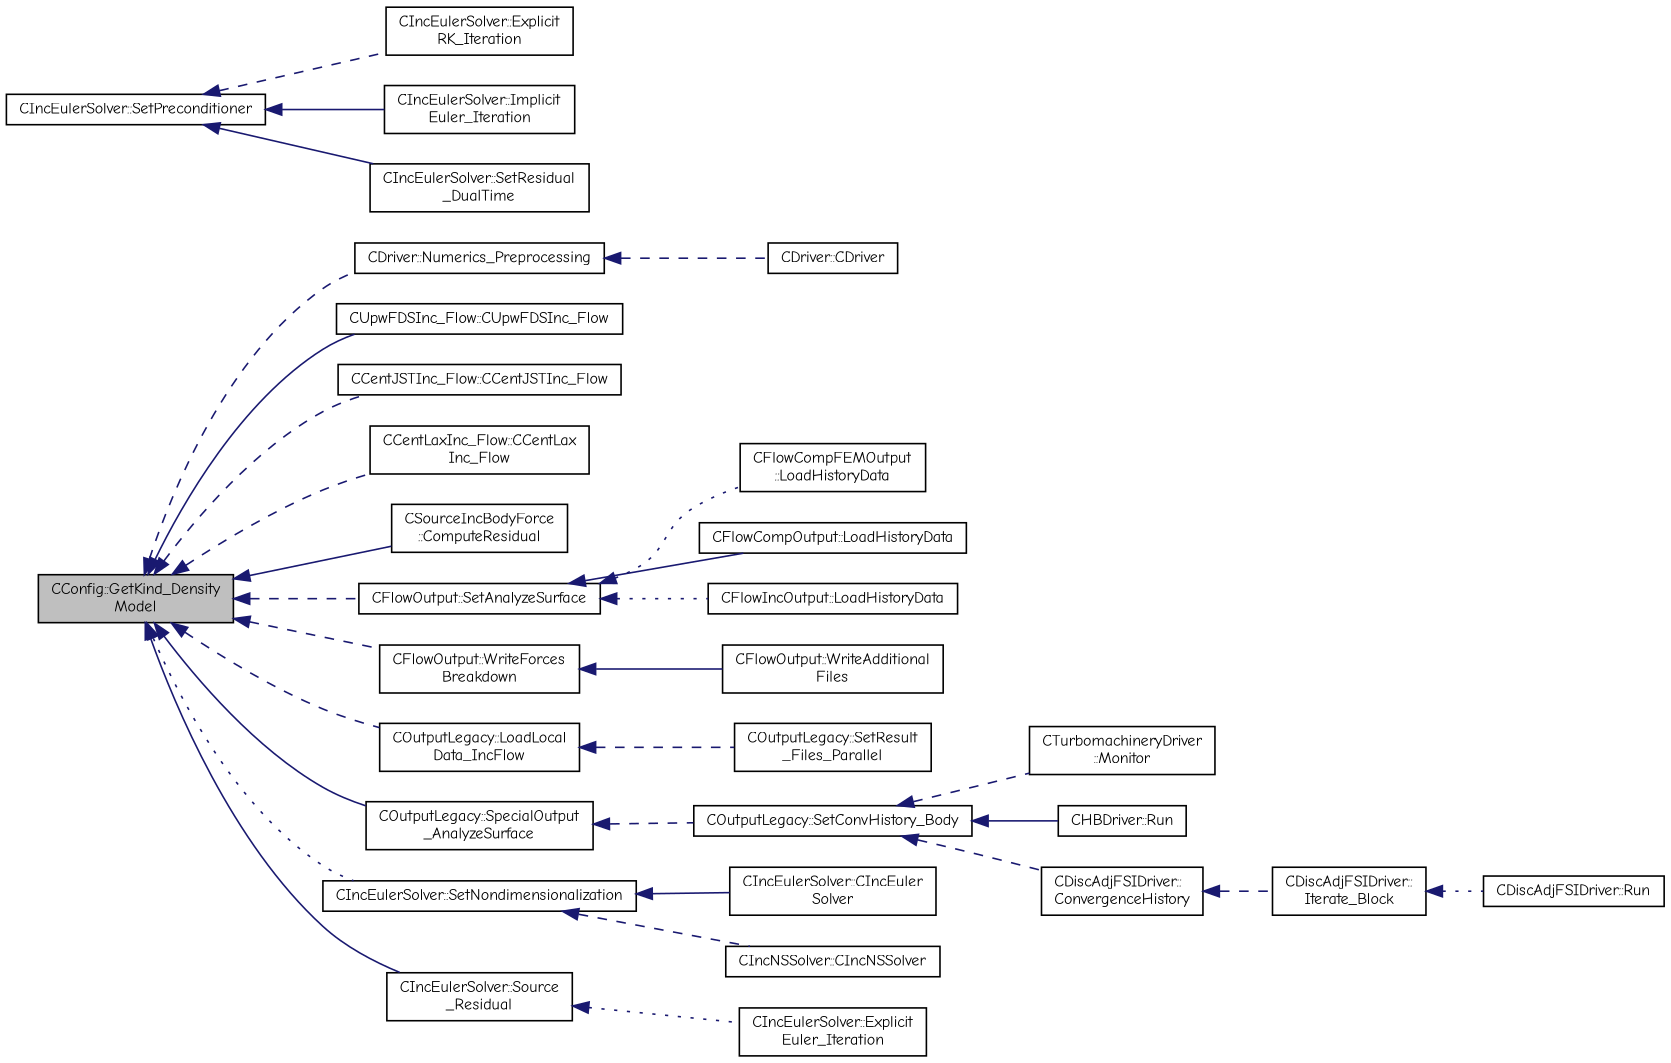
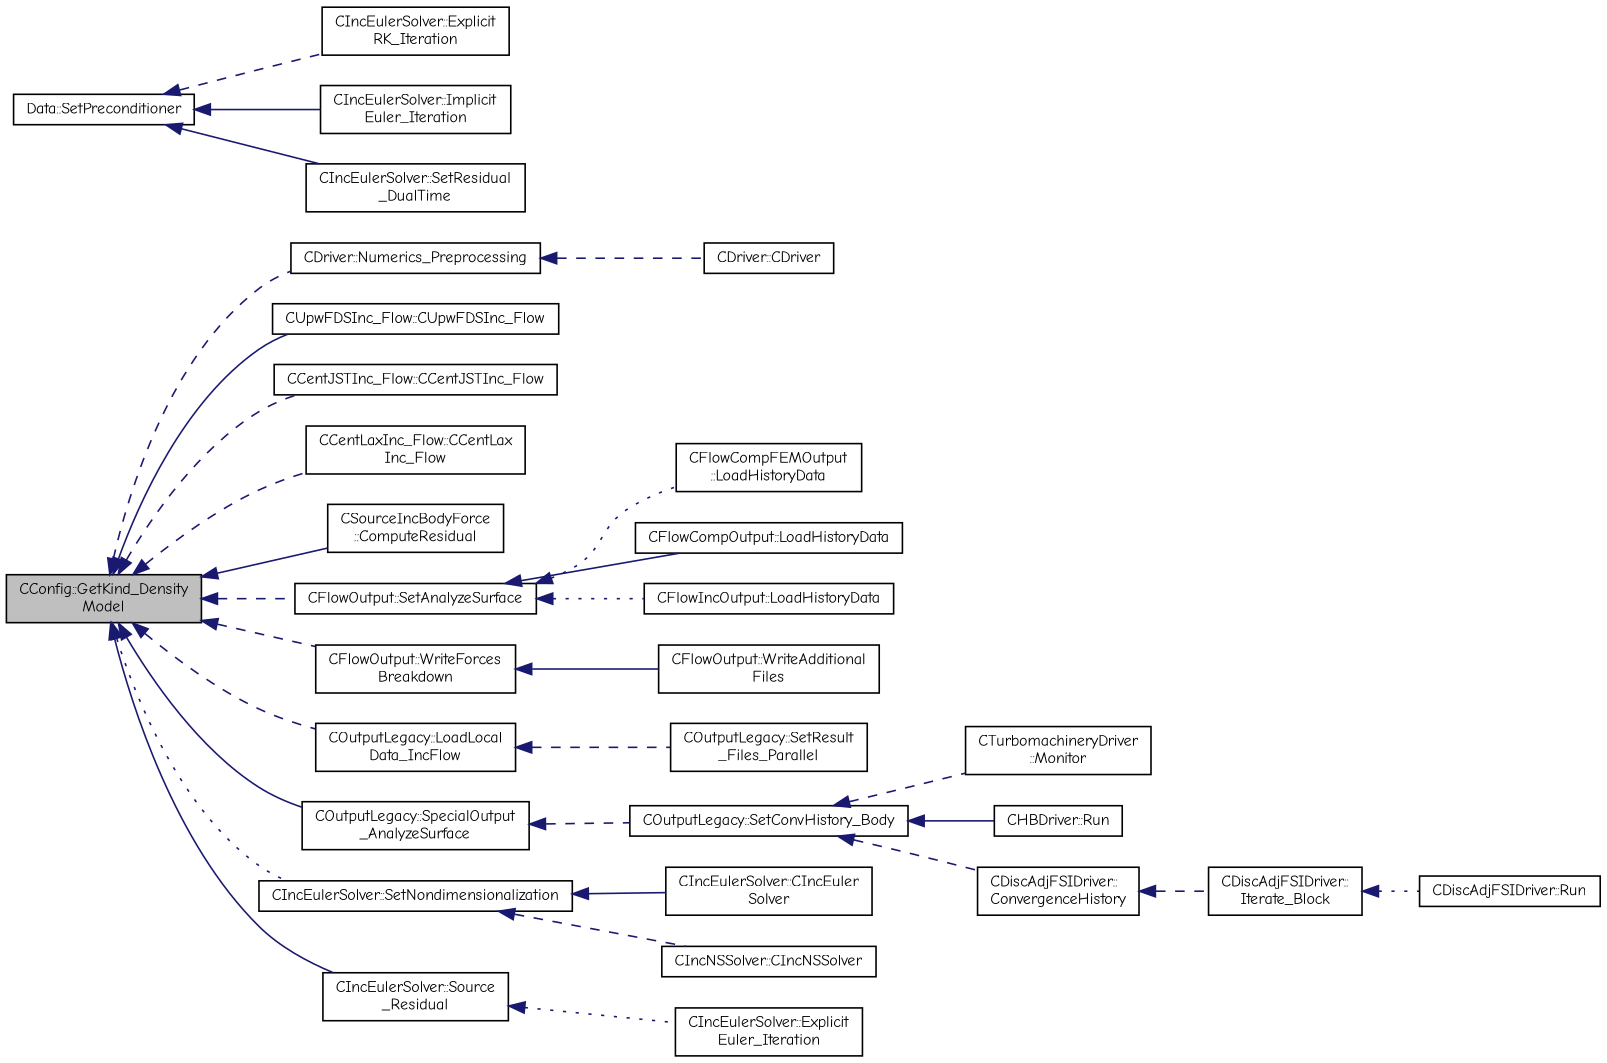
(136, 110) -> (104, 110)
